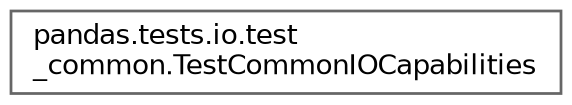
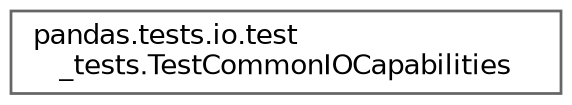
(286, 52) -> (286, 52)
